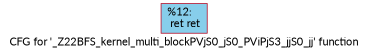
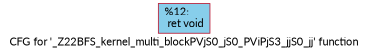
(184, 24) -> (184, 24)
